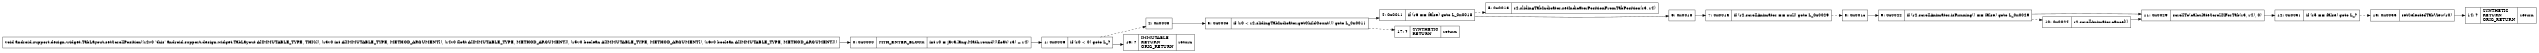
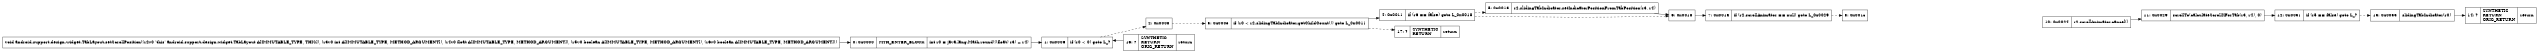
none -> (1660, 14)
(1955, 15) -> none
(2427, 15) -> (2427, 15)
(1570, 17) -> (1570, 17)
(1187, 23) -> (1187, 23)
(1155, 38) -> (1154, 38)
(1117, 45) -> (1120, 40)
